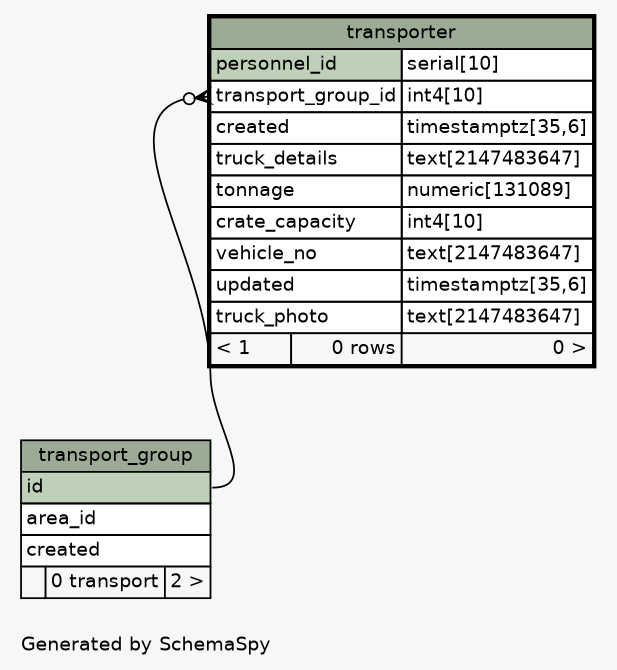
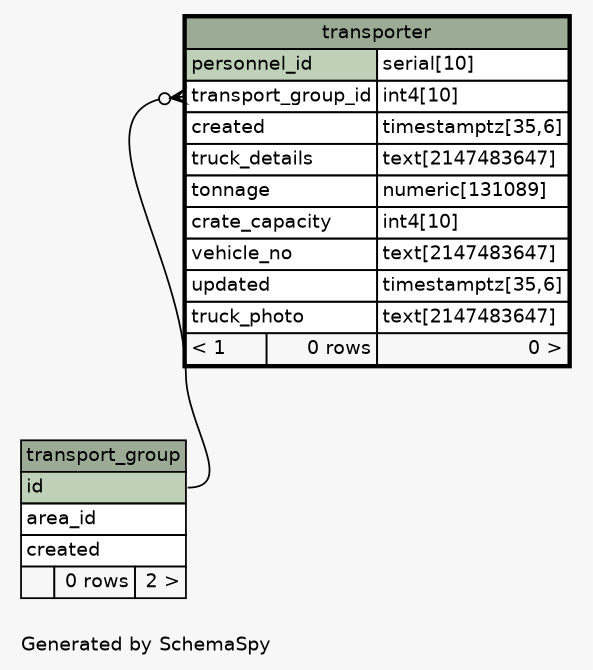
(105, 582) -> (97, 582)
